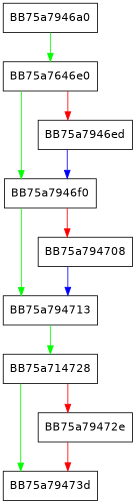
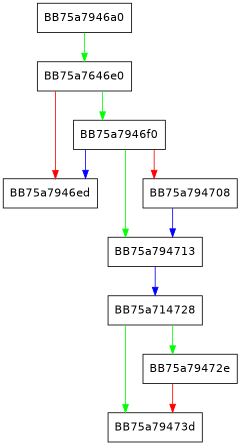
(67, 160) -> (86, 160)
(50, 335) -> (155, 277)
(68, 394) -> (173, 335)
